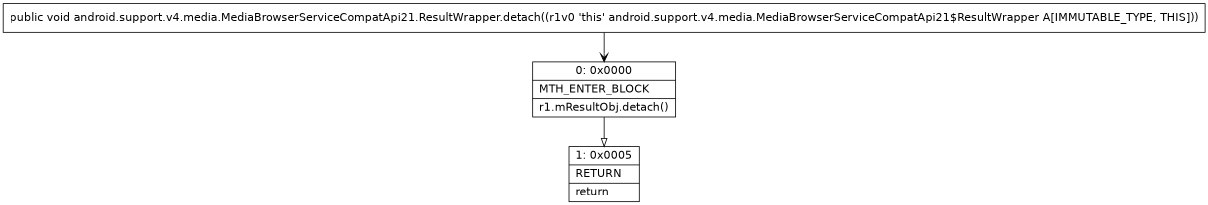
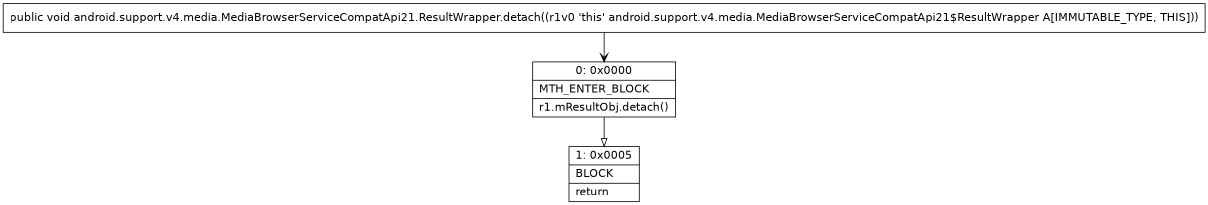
(599, 174) -> (595, 174)
